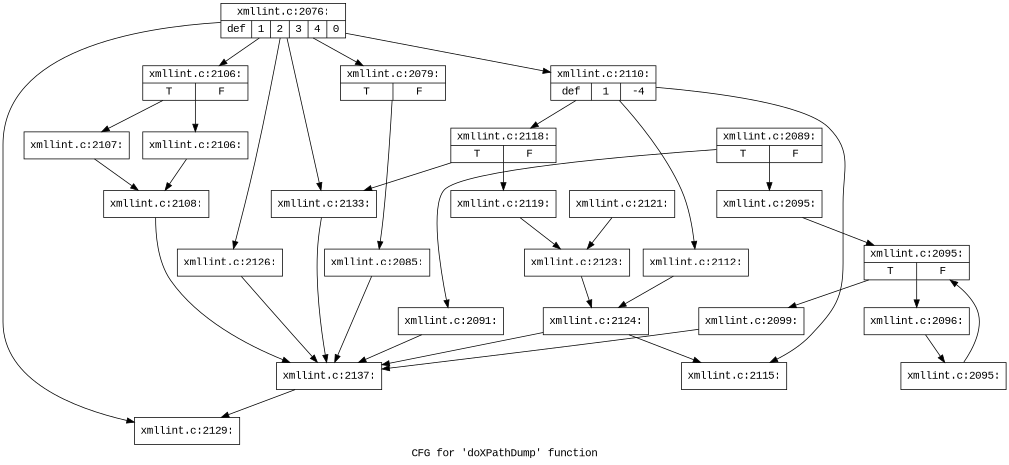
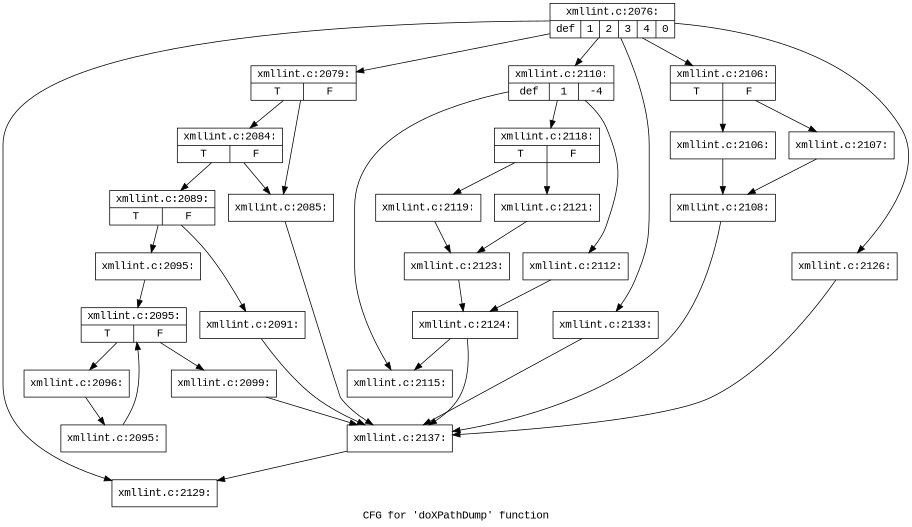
none -> (230, 145)
(411, 175) -> (547, 175)
